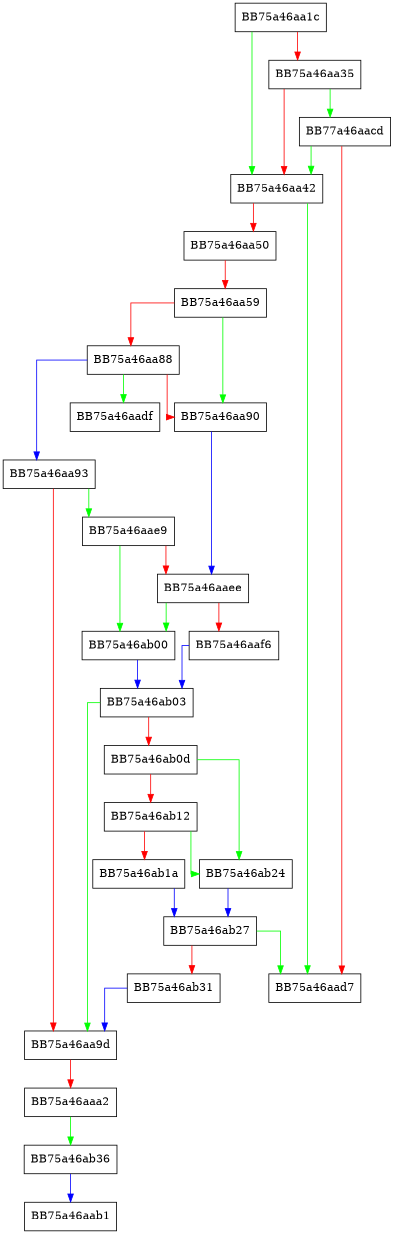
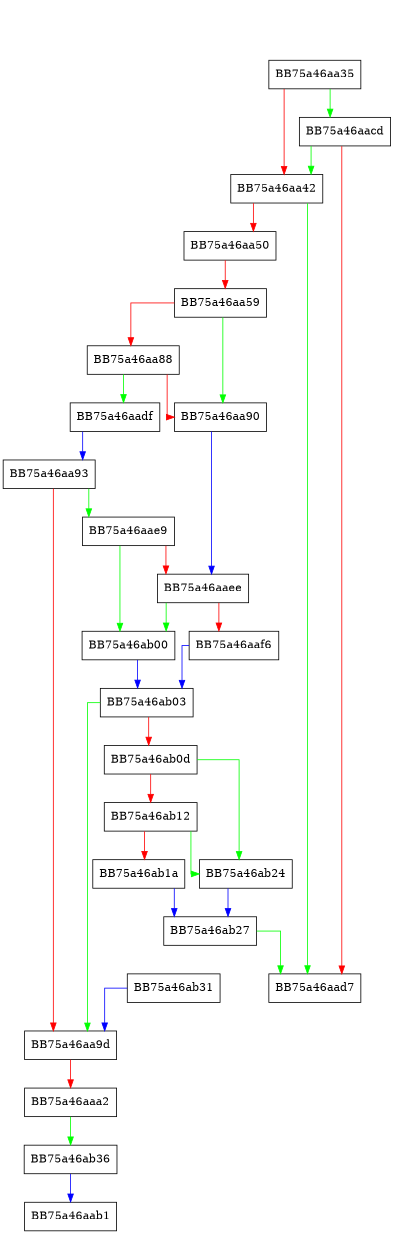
(281, 17) -> none
(345, 132) -> (345, 132)
(37, 381) -> (83, 442)
(192, 956) -> none
